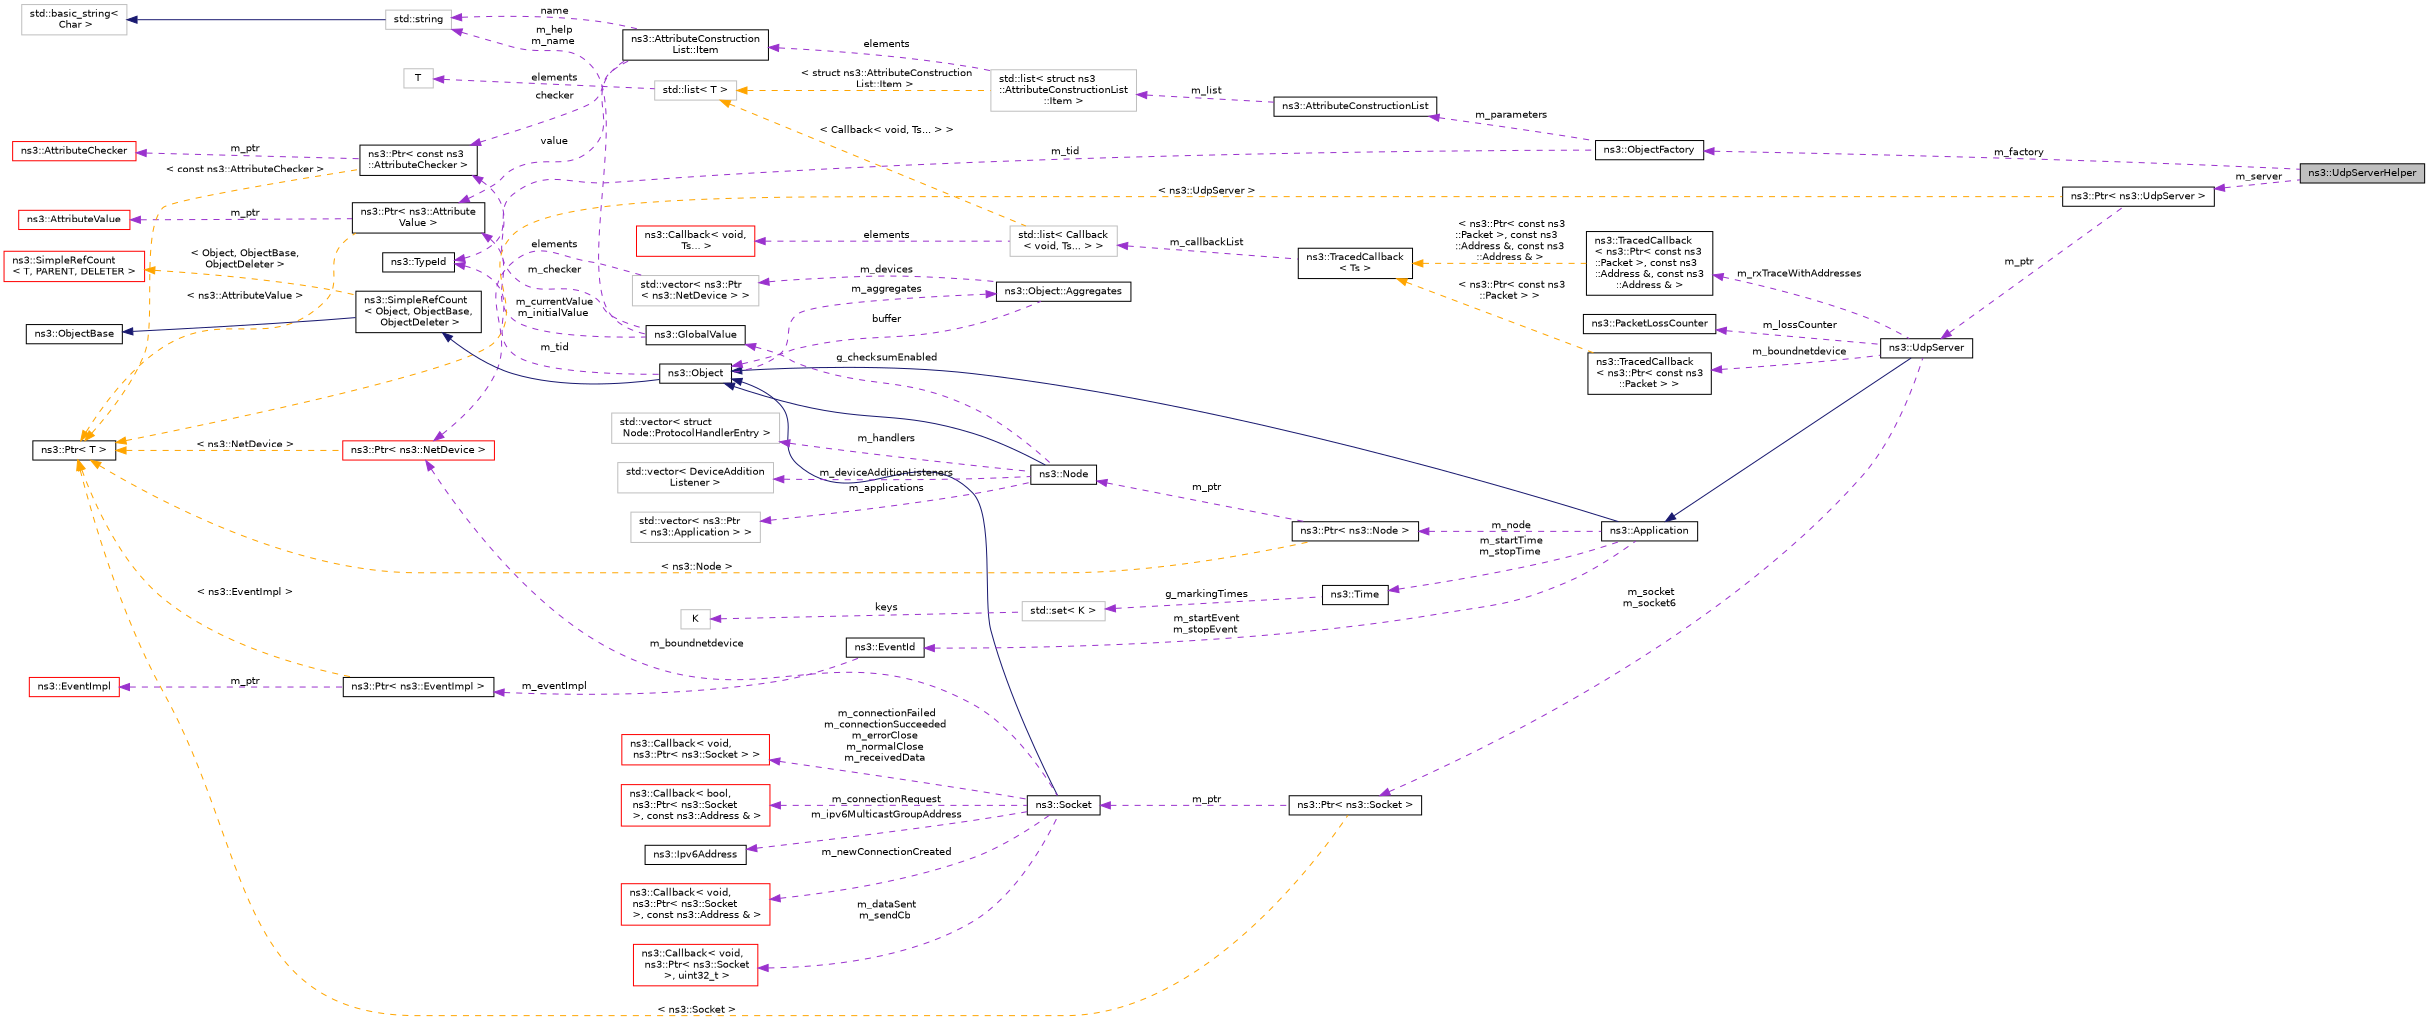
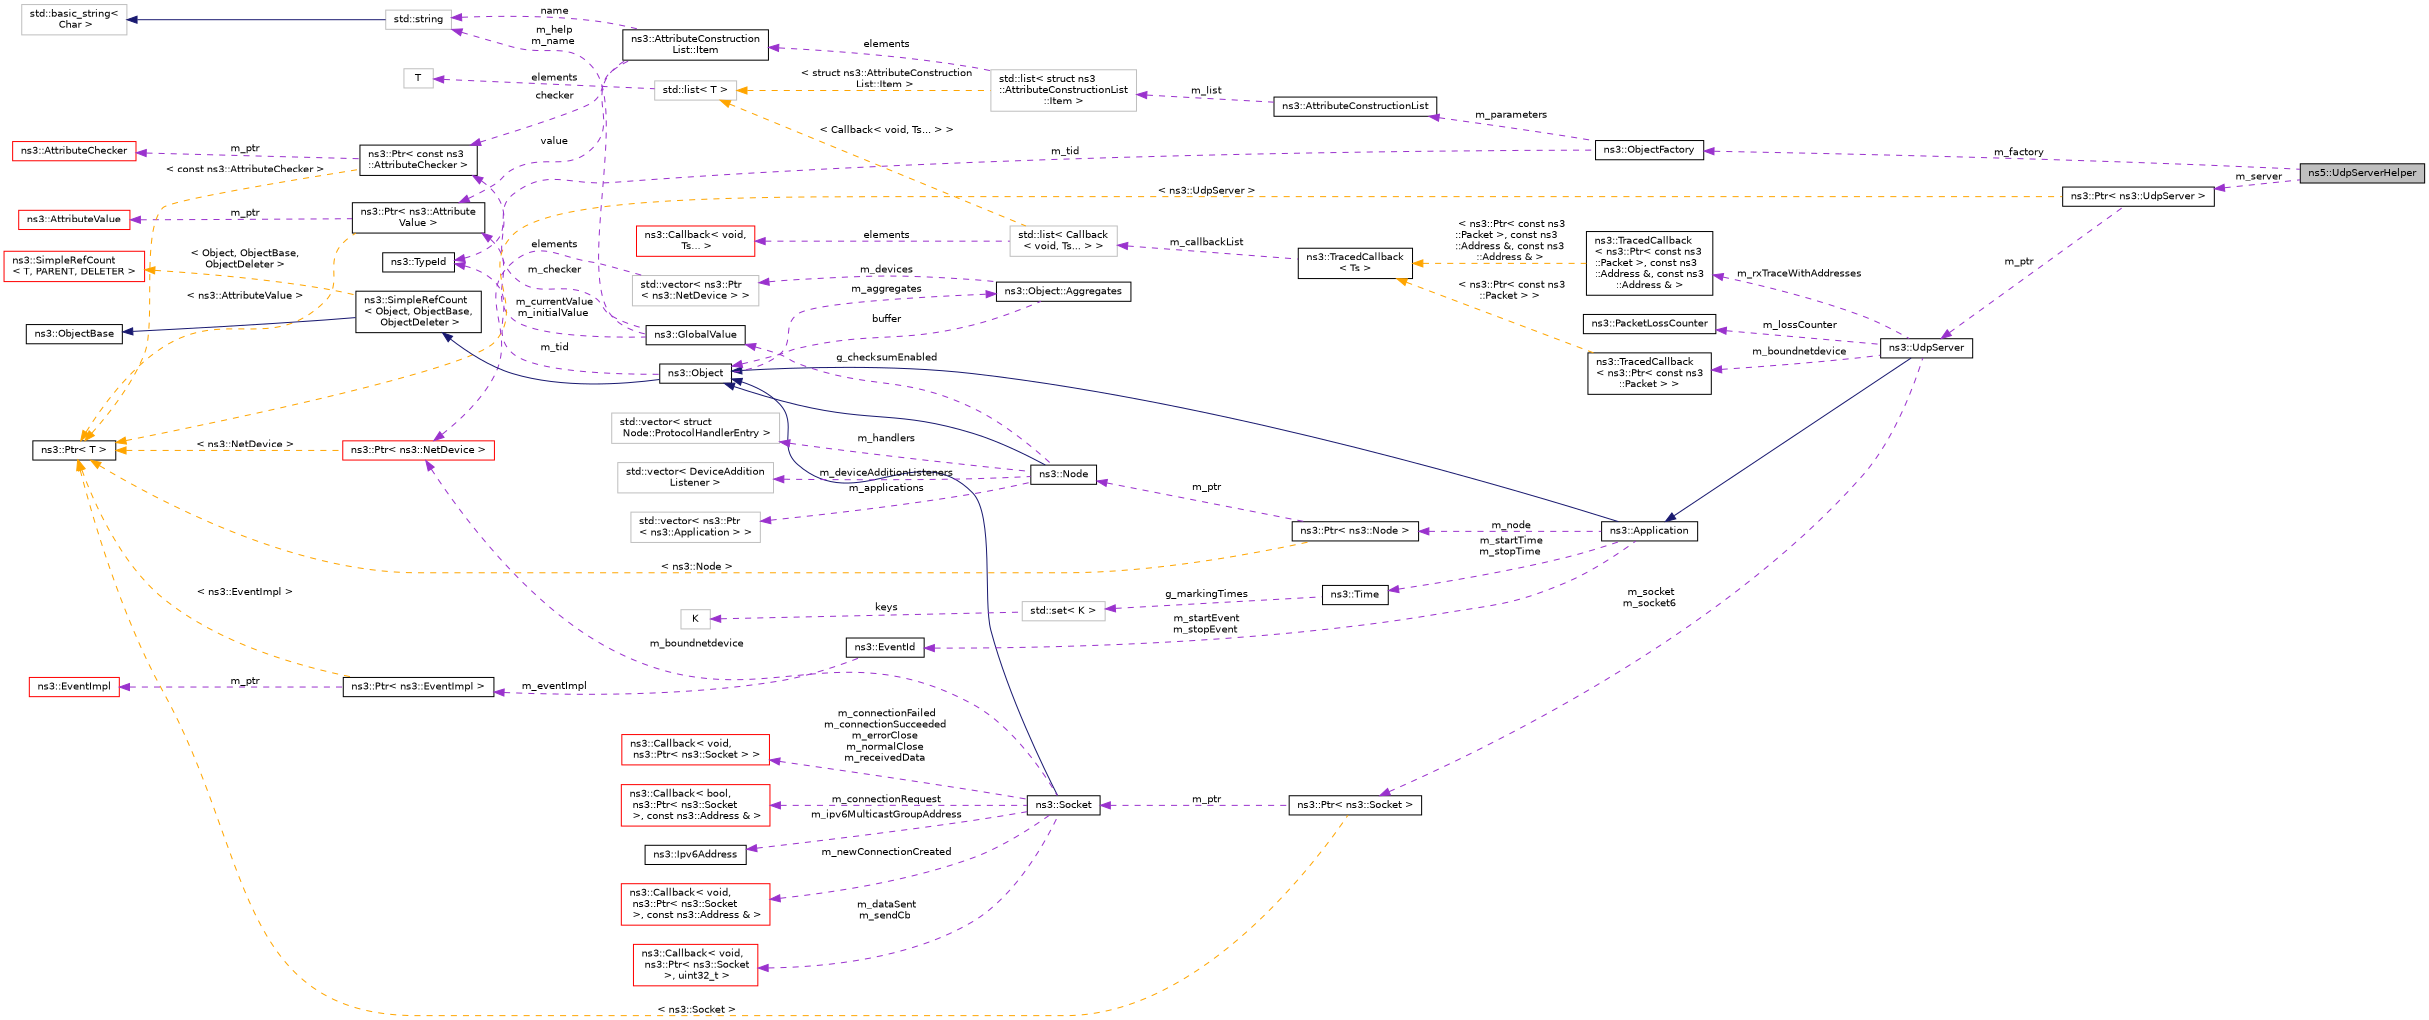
(2362, 173) -> (2362, 173)
